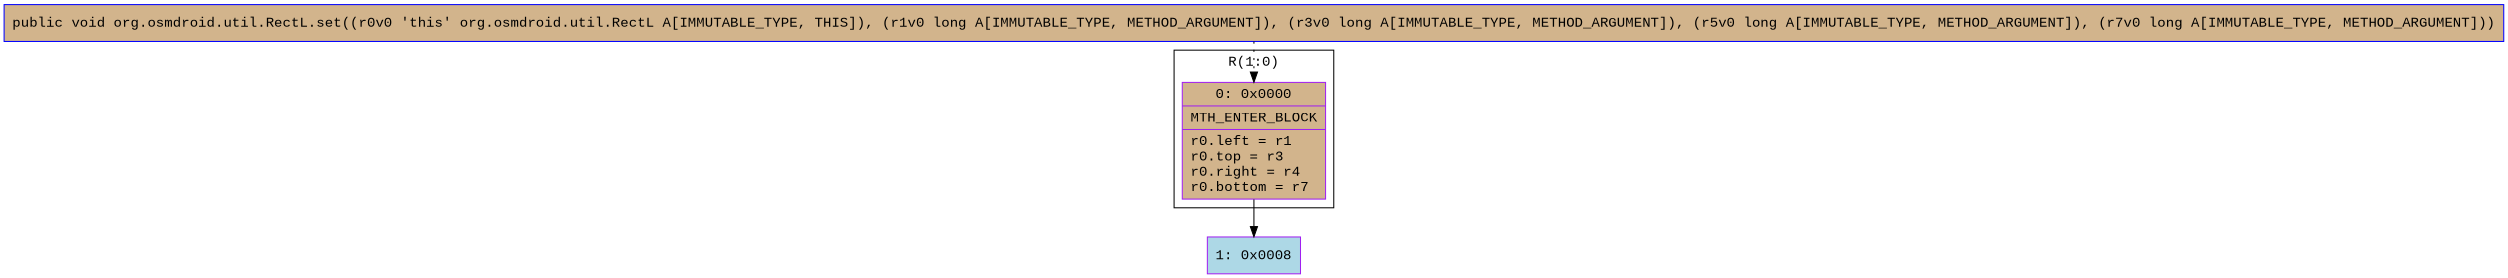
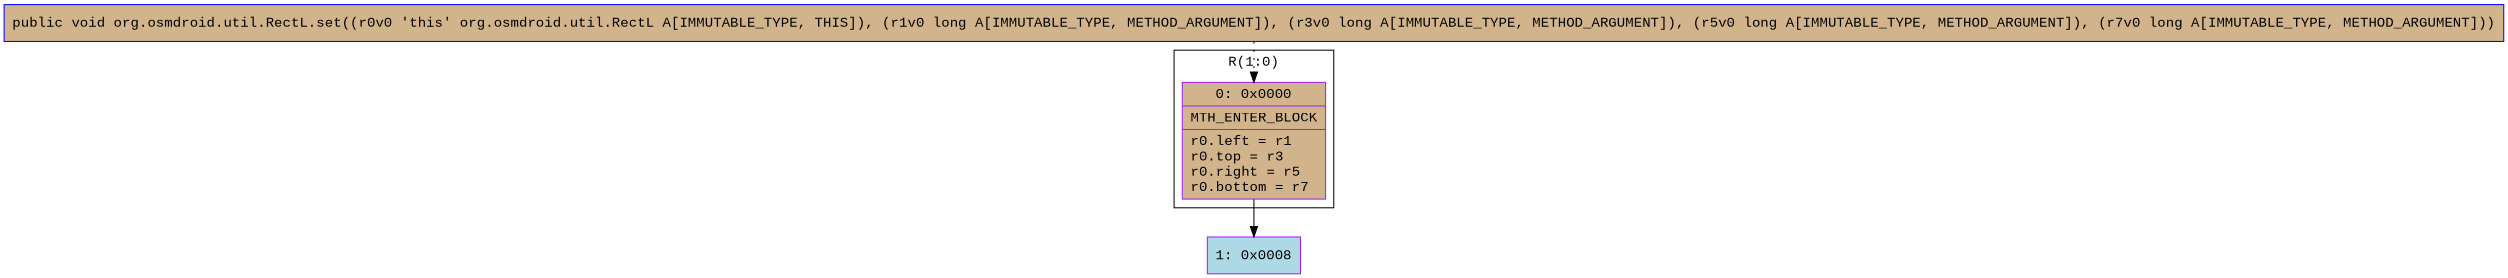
(1246, 171) -> (1246, 171)
